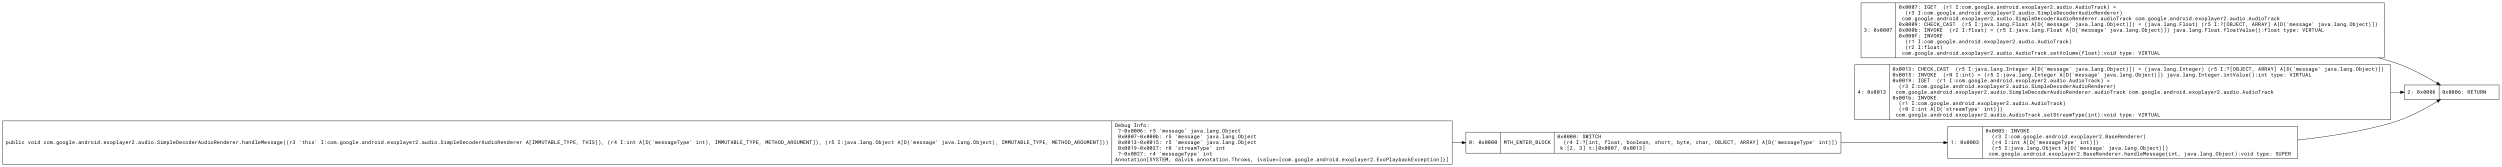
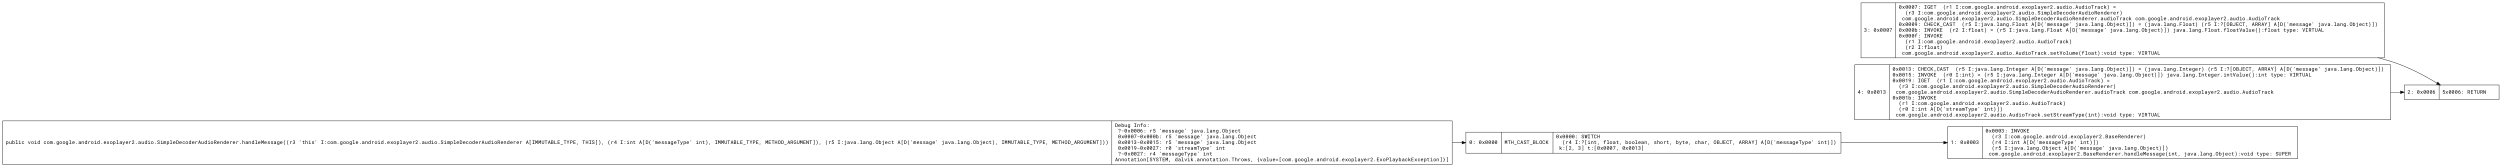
(2469, 92) -> (2469, 92)
(2370, 128) -> none
(1527, 142) -> (1527, 142)
